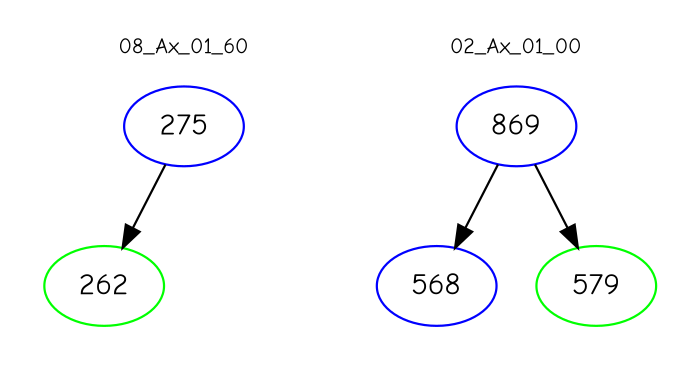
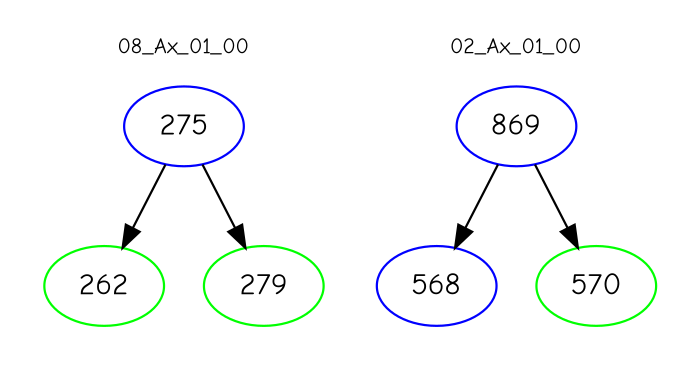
(184, 48) -> (184, 48)
none -> (264, 286)
(596, 286) -> (596, 286)
